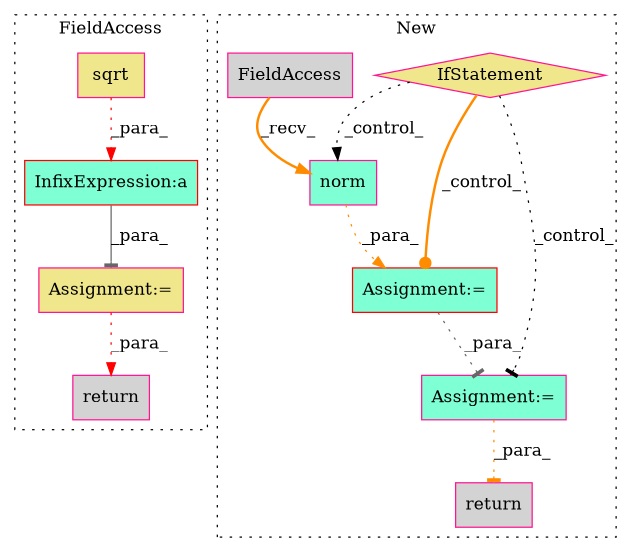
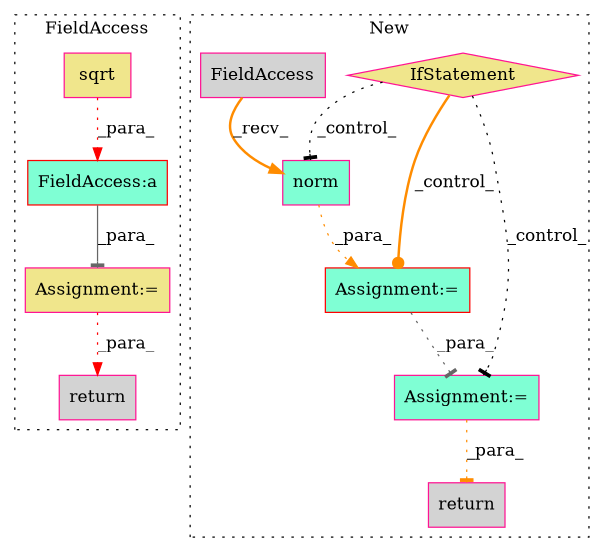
(361, 103) -> (332, 105)
(111, 183) -> (98, 183)
